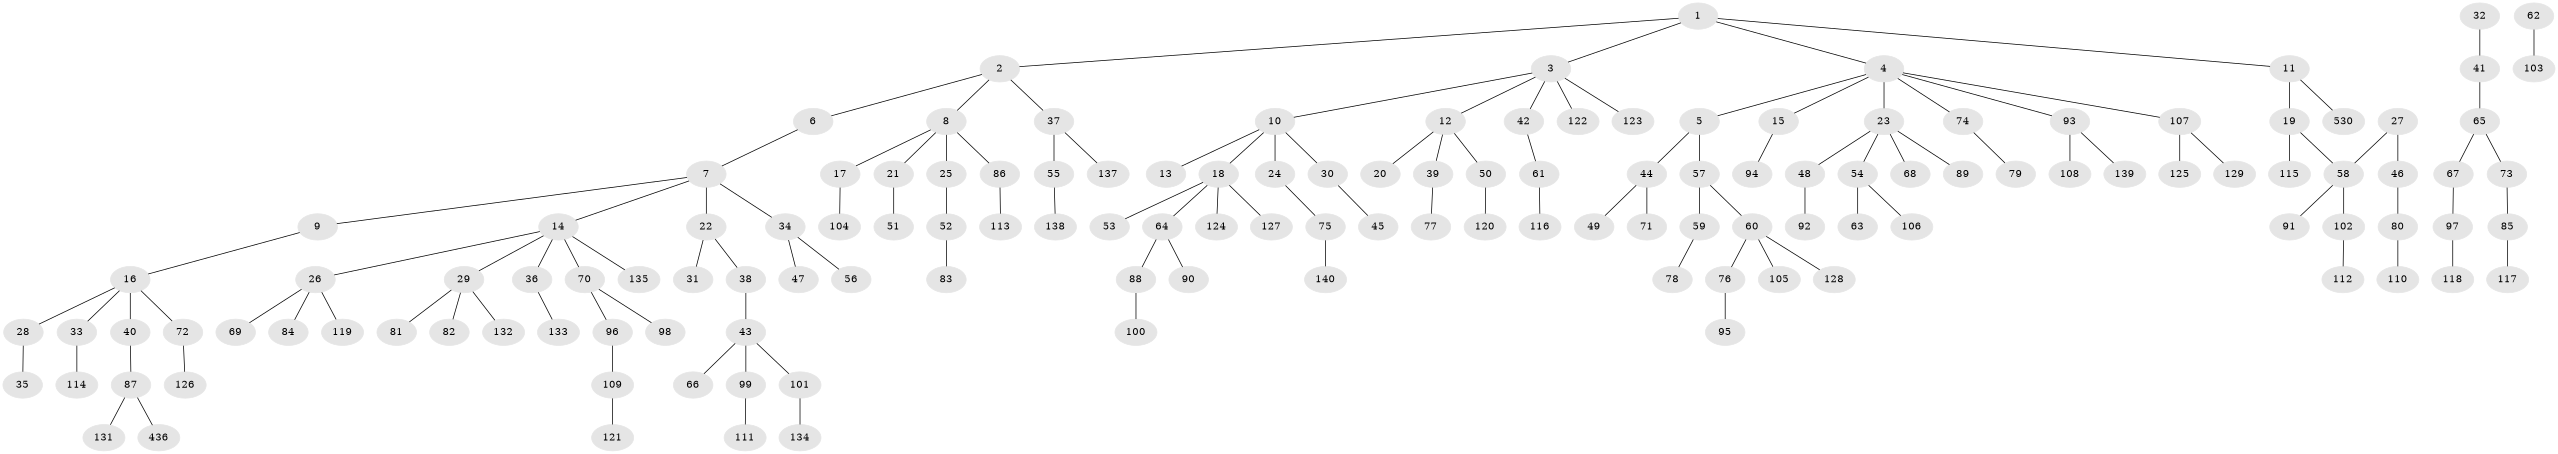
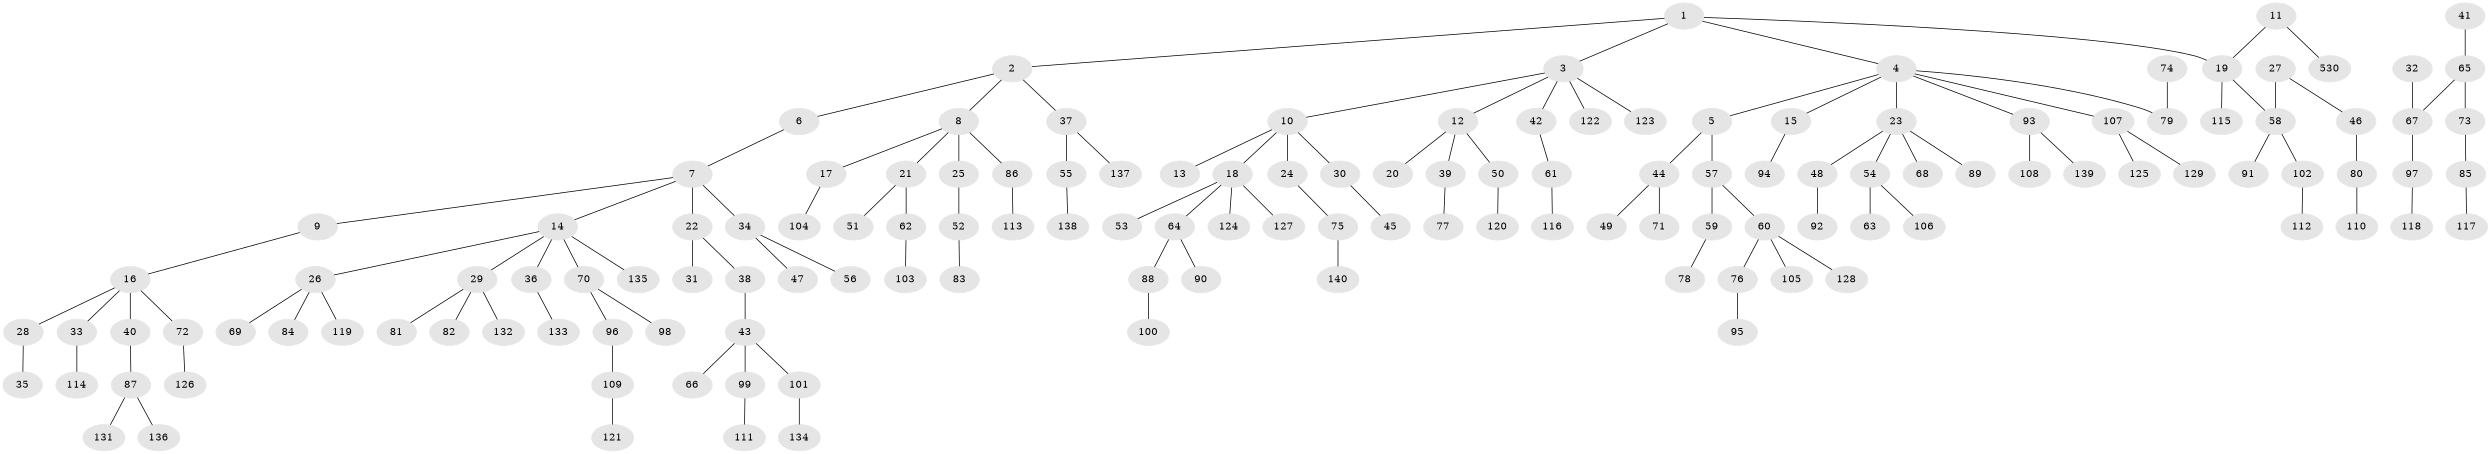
(1994, 42) -> (1956, 30)
(2480, 43) -> (2412, 95)
(1924, 95) -> (2036, 85)
none -> (906, 201)
(159, 438) -> (159, 438)
